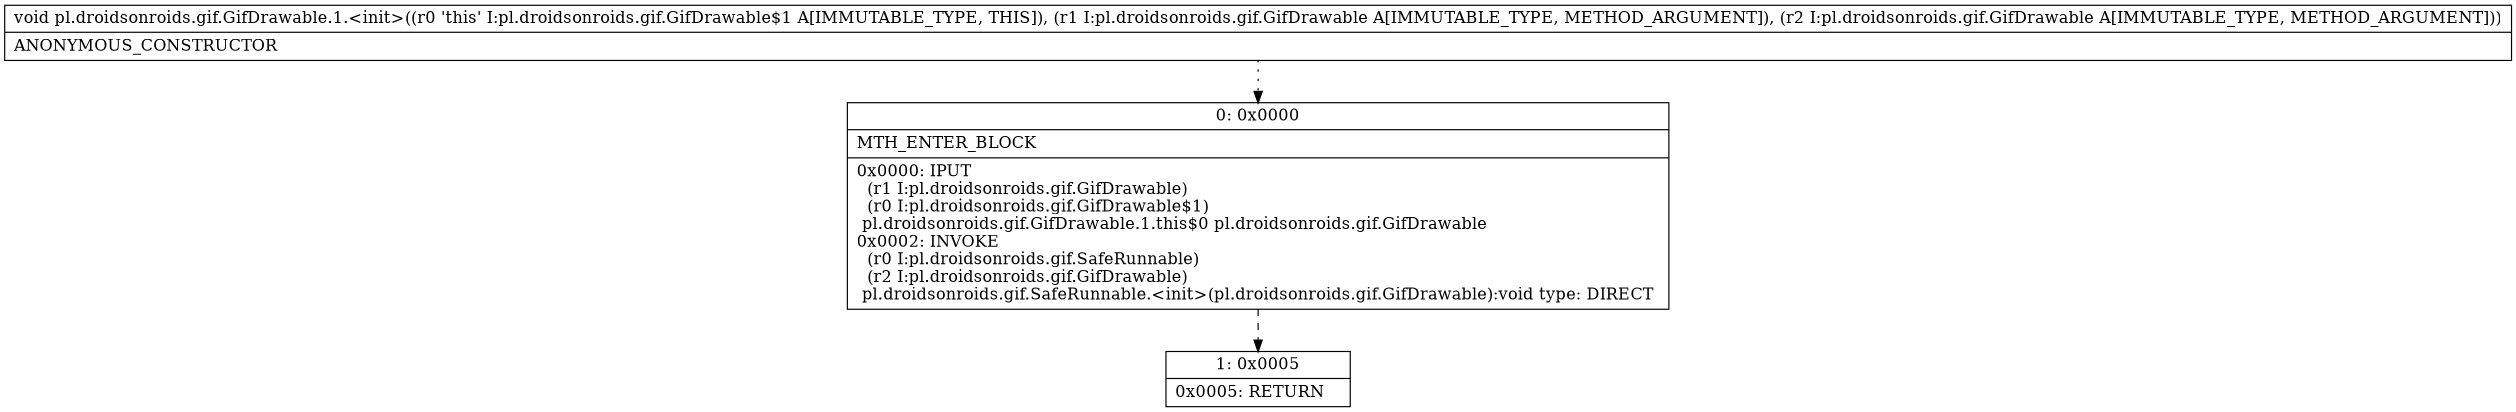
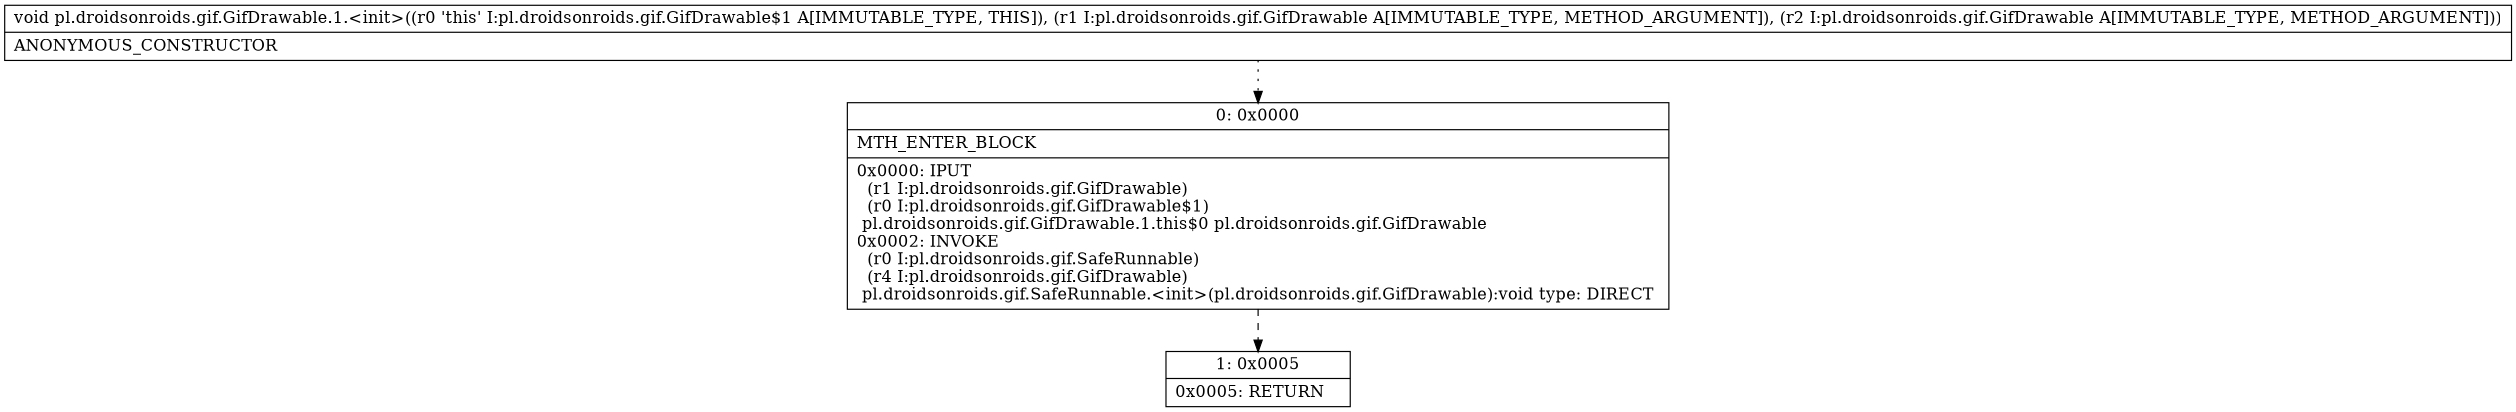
(1023, 277) -> (1023, 277)
